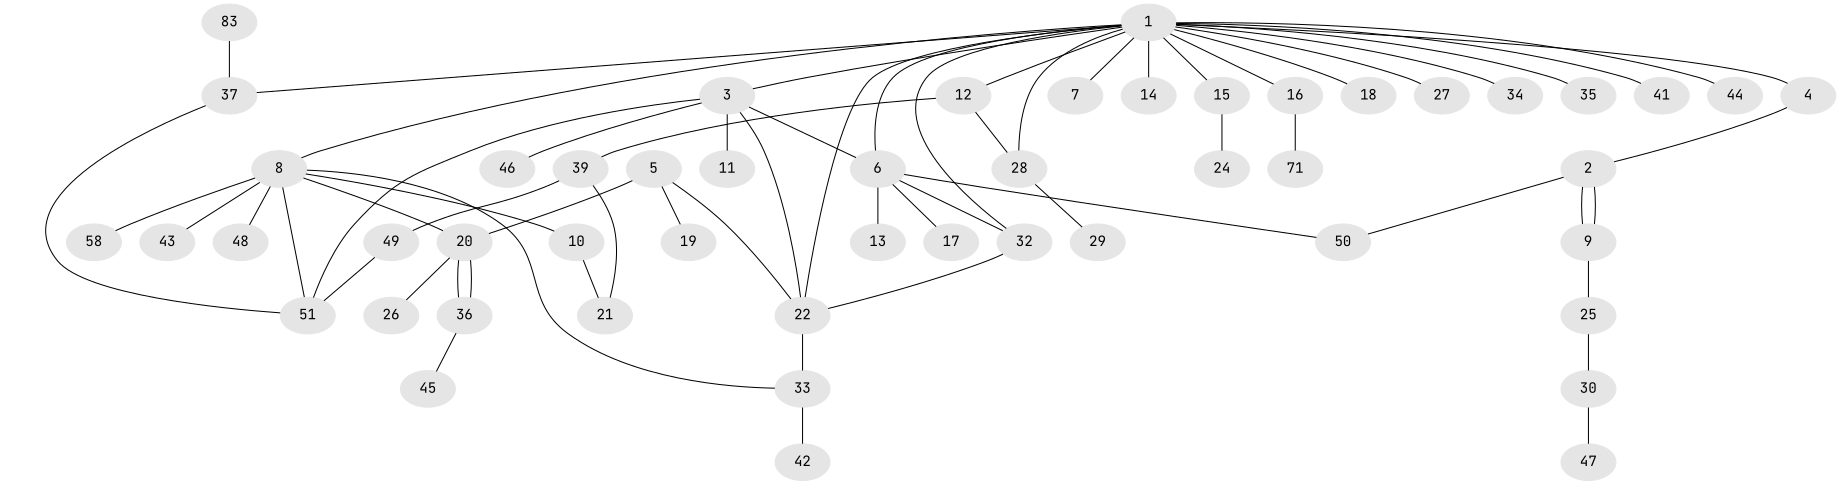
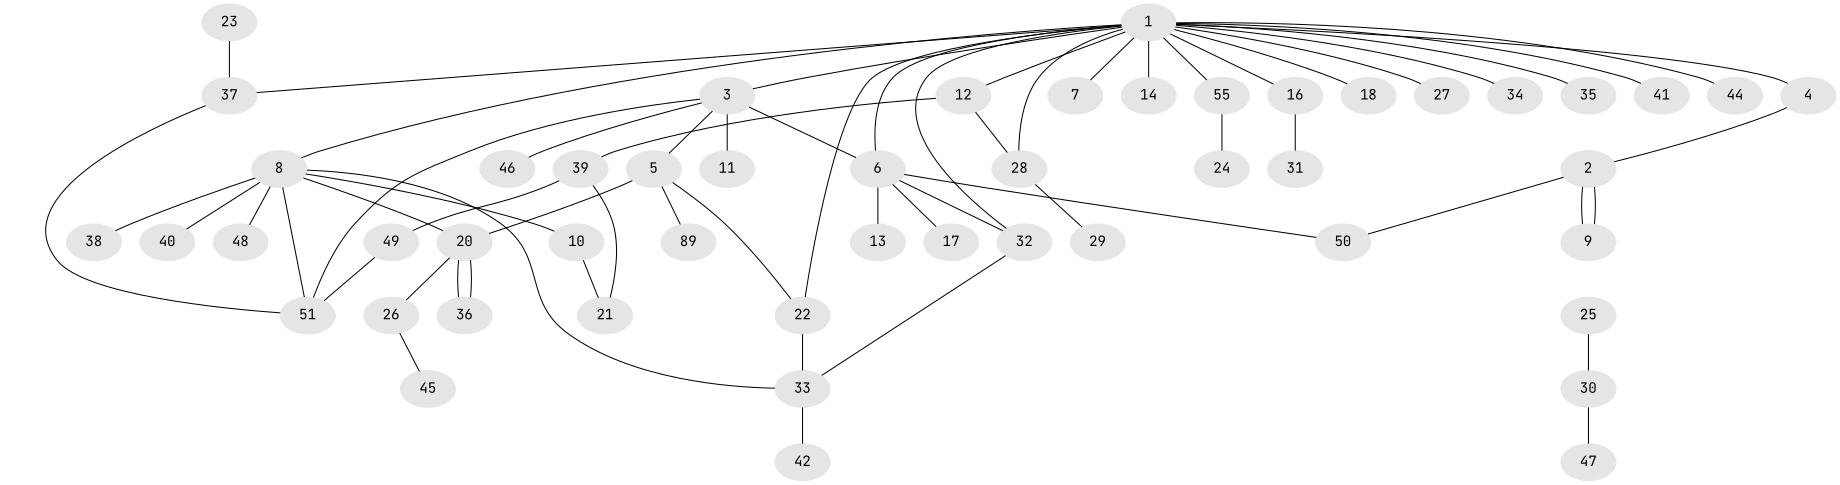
(229, 22) -> (229, 22)
(1222, 96) -> (1222, 96)
(1295, 169) -> (1295, 169)
(781, 201) -> (682, 141)
(94, 242) -> (94, 242)
(167, 242) -> (167, 242)
(689, 242) -> (689, 242)
(1588, 279) -> none
(917, 284) -> (914, 316)
(446, 352) -> (410, 352)
